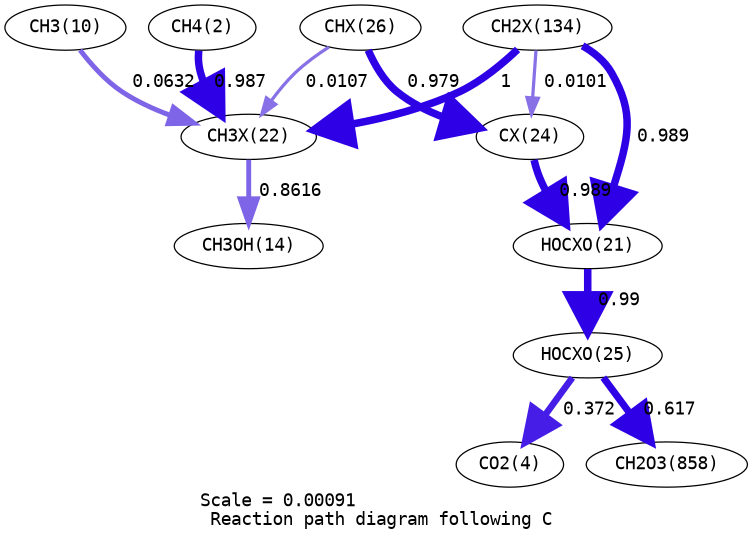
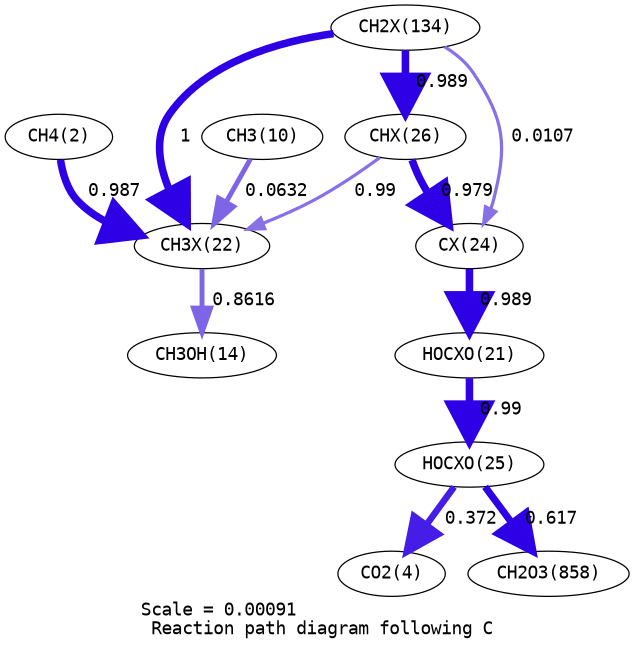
(332, 82) -> (370, 191)
(570, 82) -> (537, 137)
(626, 110) -> (405, 63)
